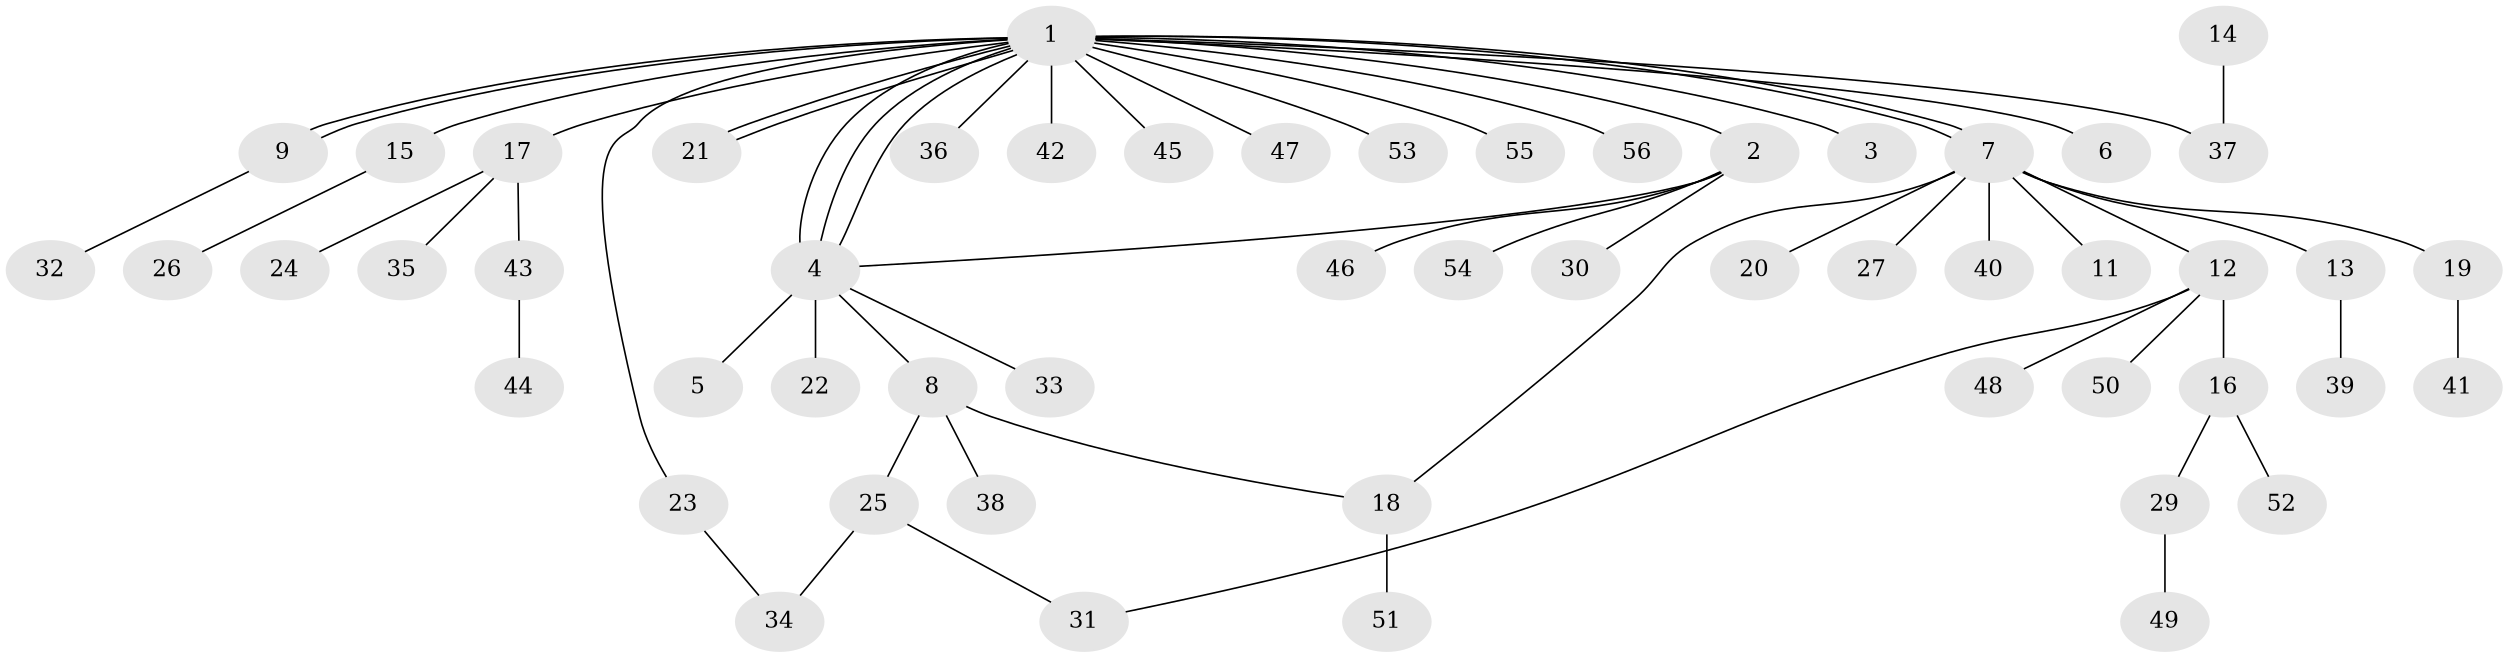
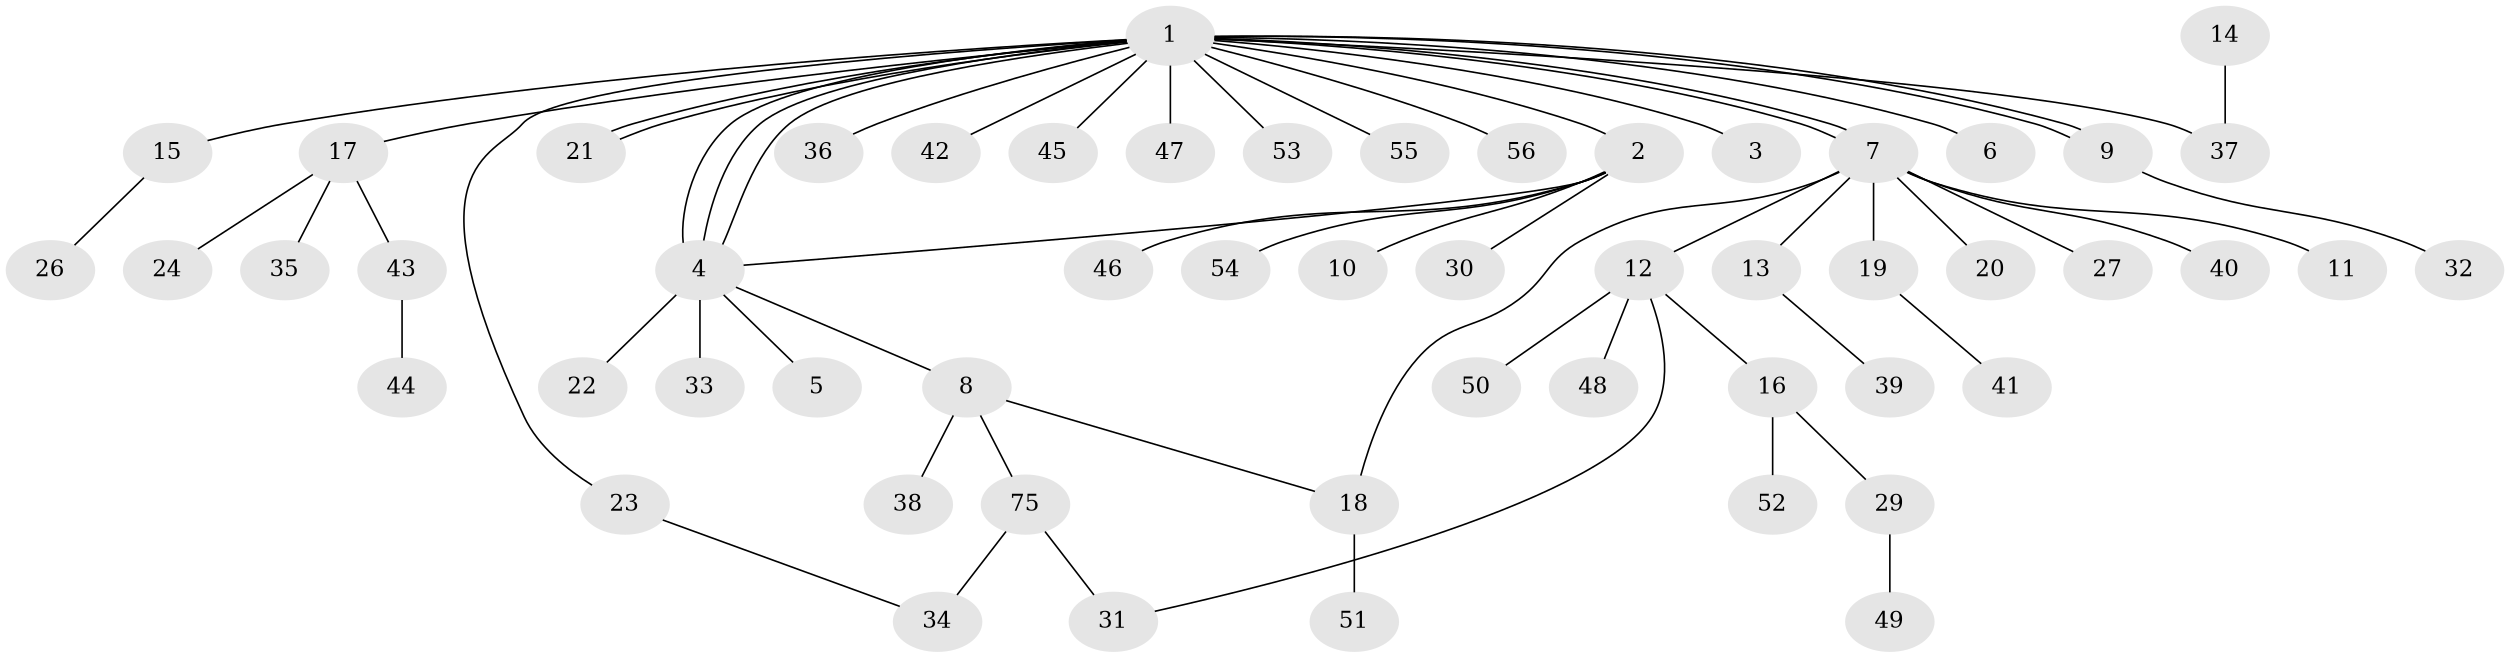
none -> (1343, 270)
(874, 505) -> (1026, 505)
